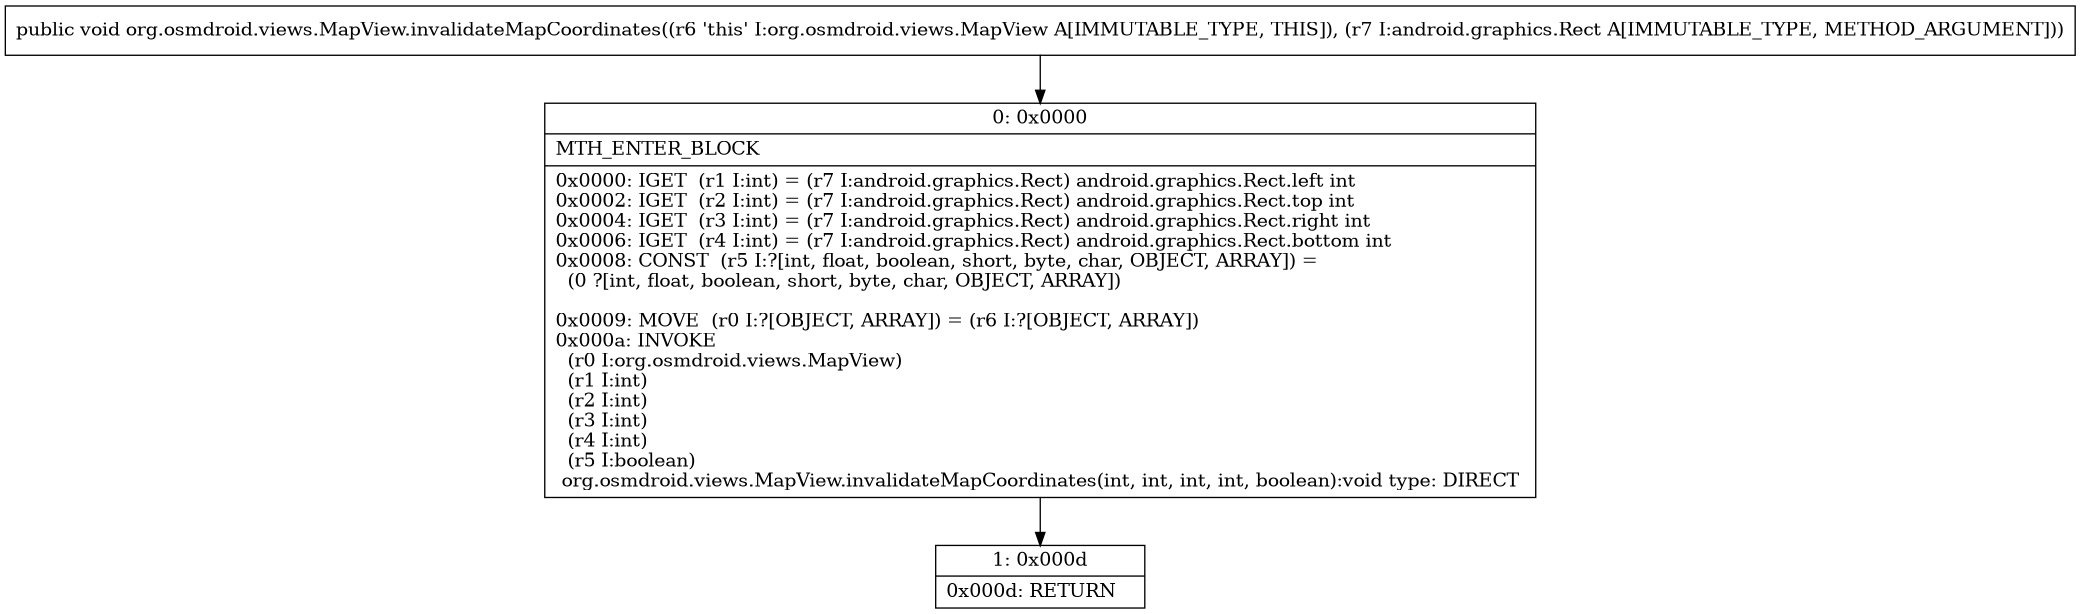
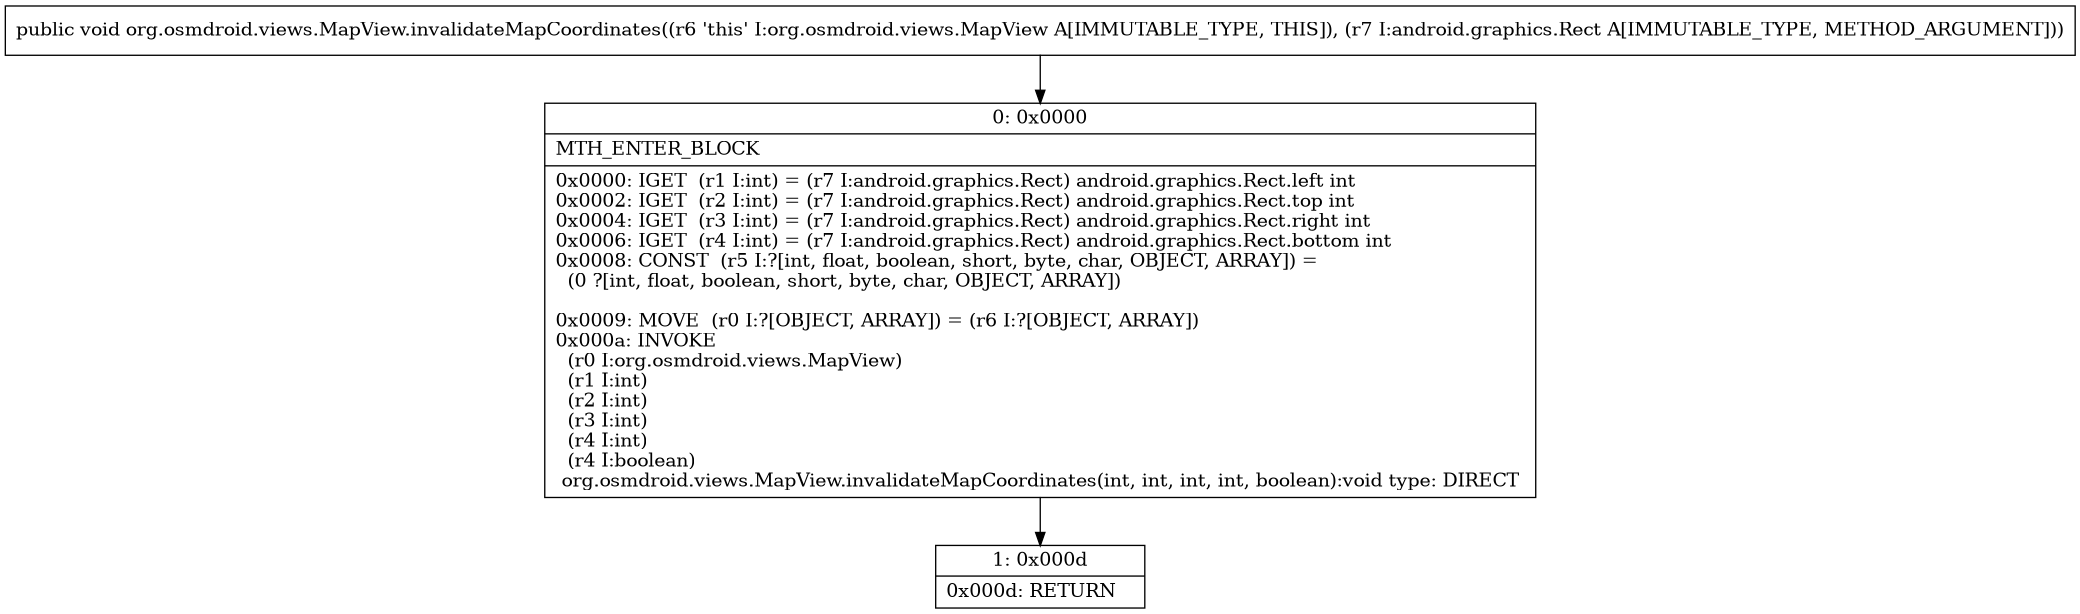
(626, 461) -> (626, 461)
